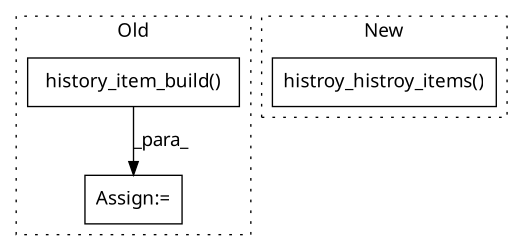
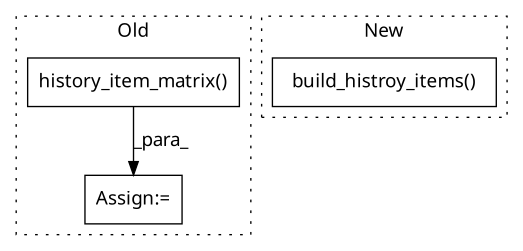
(134, 82) -> (134, 82)
(384, 82) -> (384, 82)
